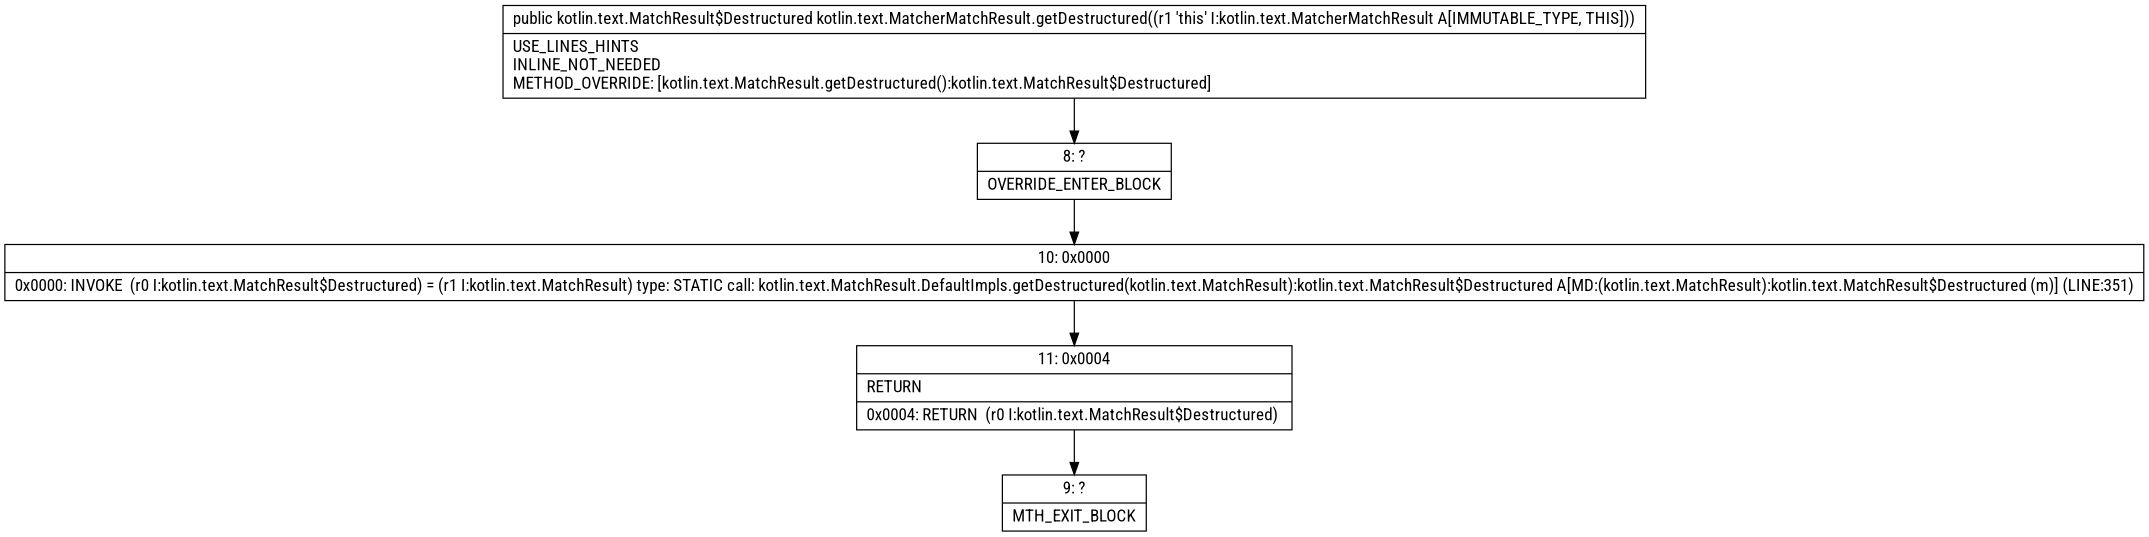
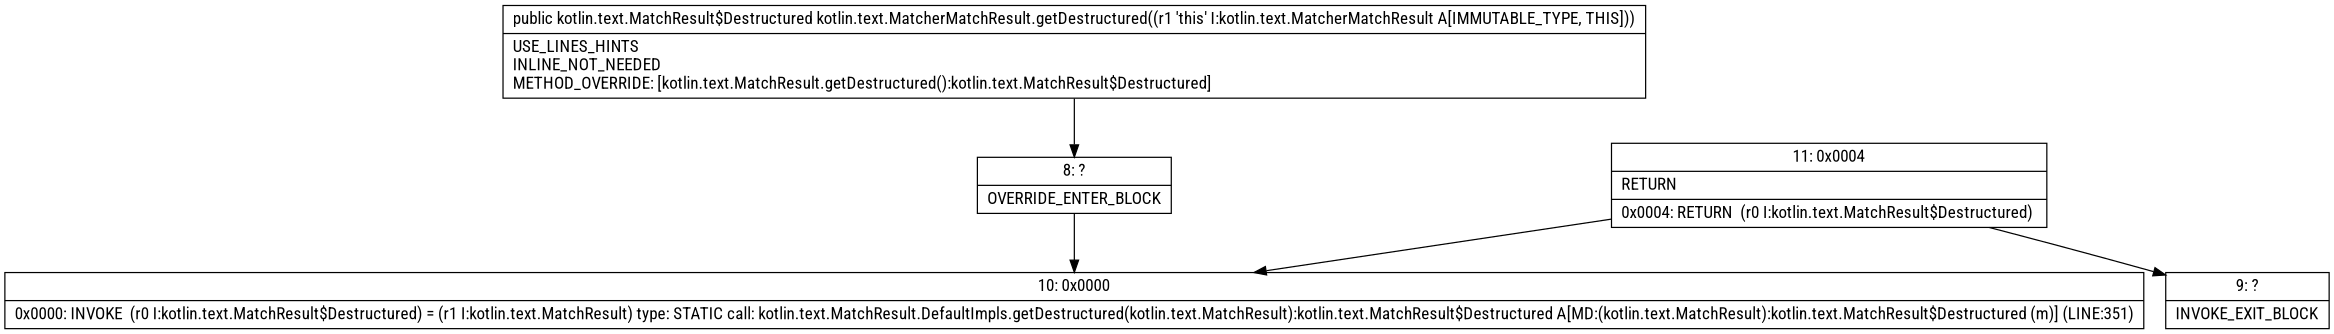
(1074, 317) -> (1439, 245)
(1074, 516) -> (2247, 314)
